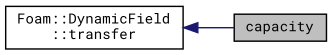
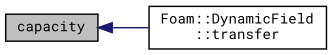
(216, 28) -> (130, 28)
